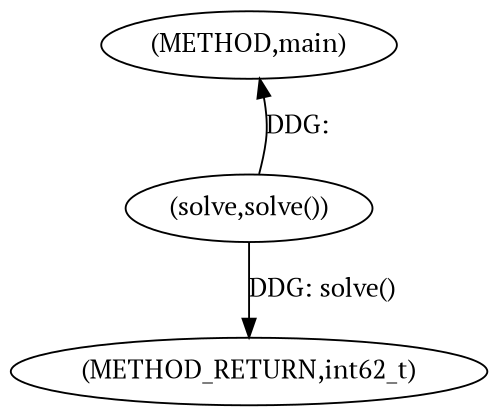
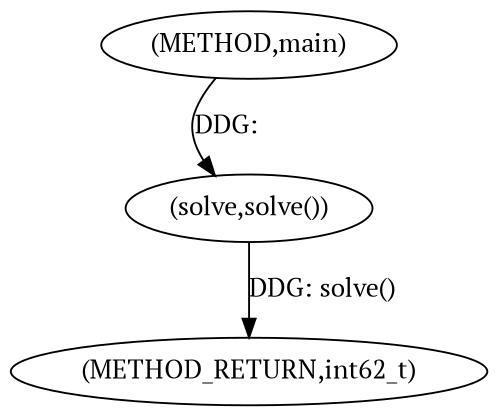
(266, 136) -> (193, 117)
